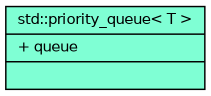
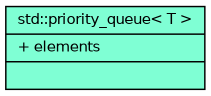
(48, 47) -> (60, 47)
